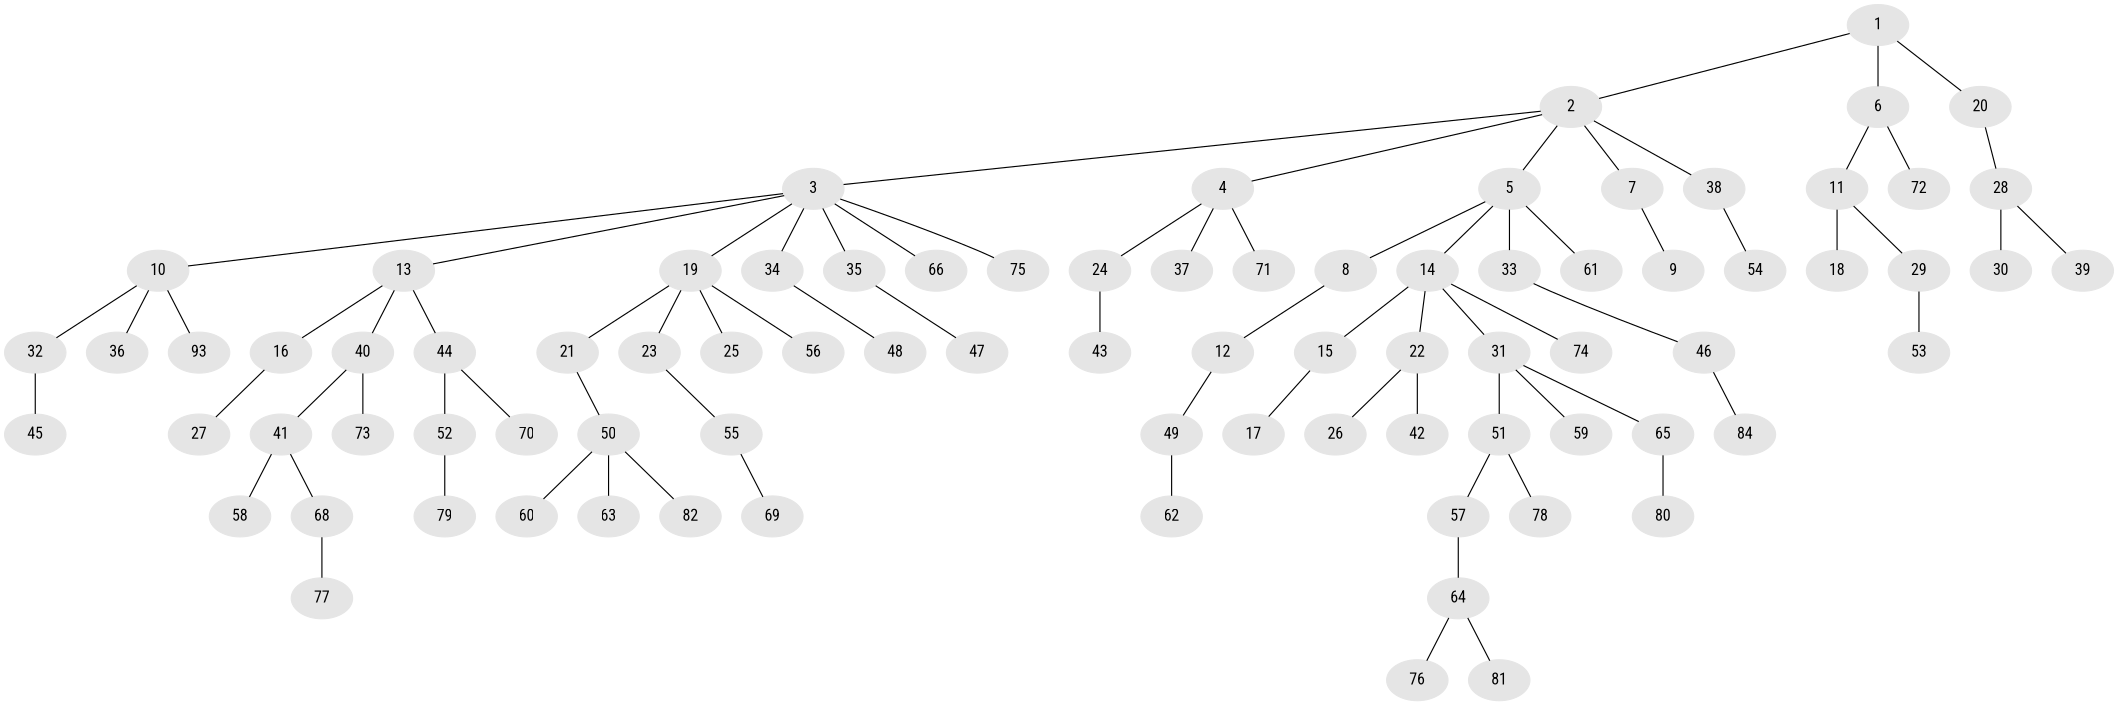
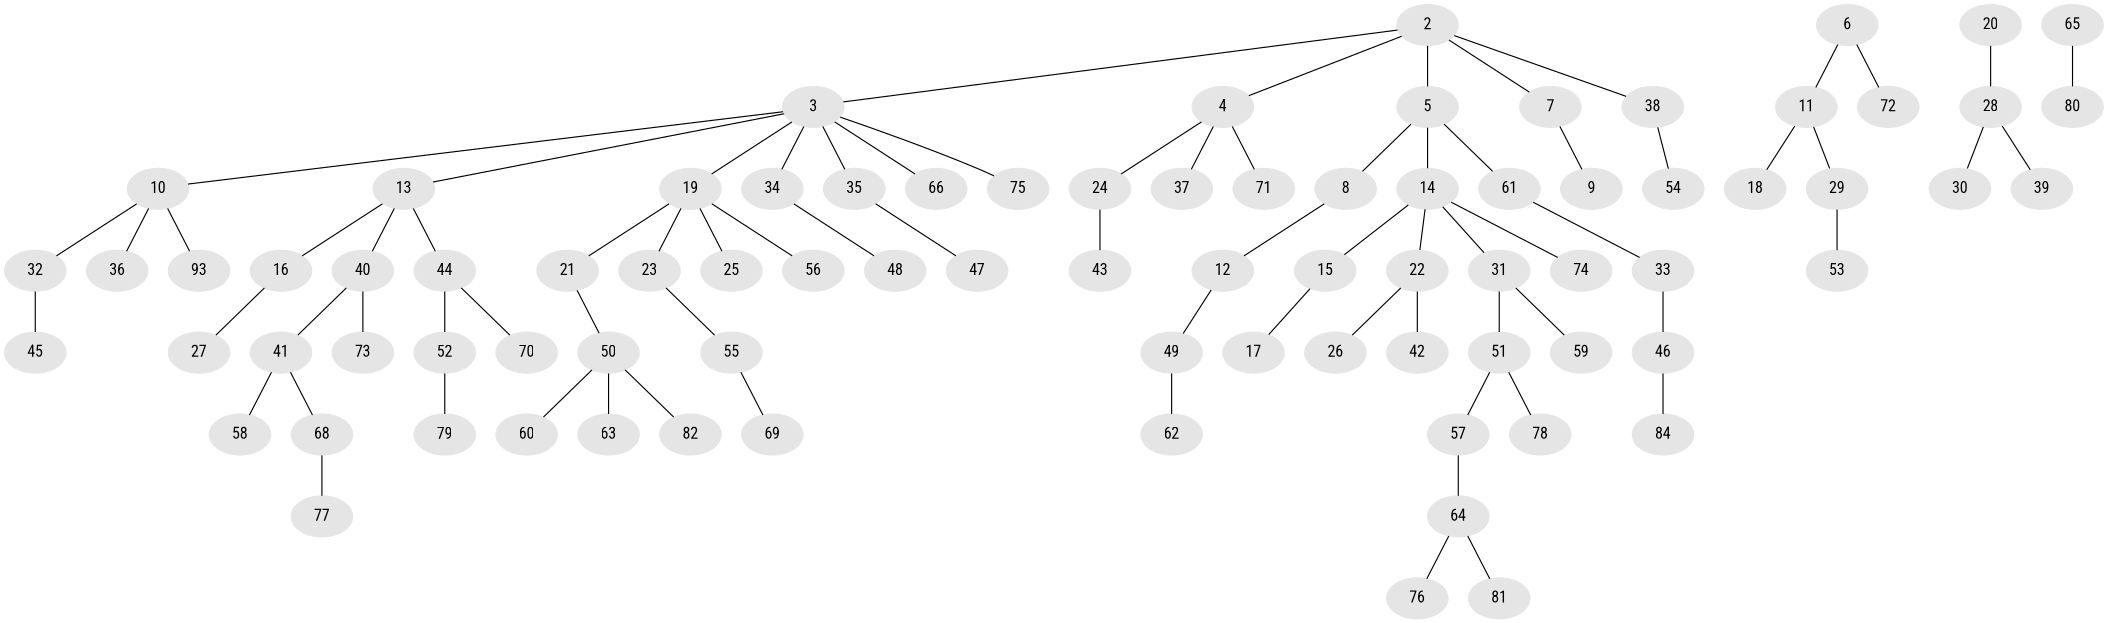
(1878, 25) -> none
(1509, 230) -> (1586, 230)
(1581, 394) -> none
